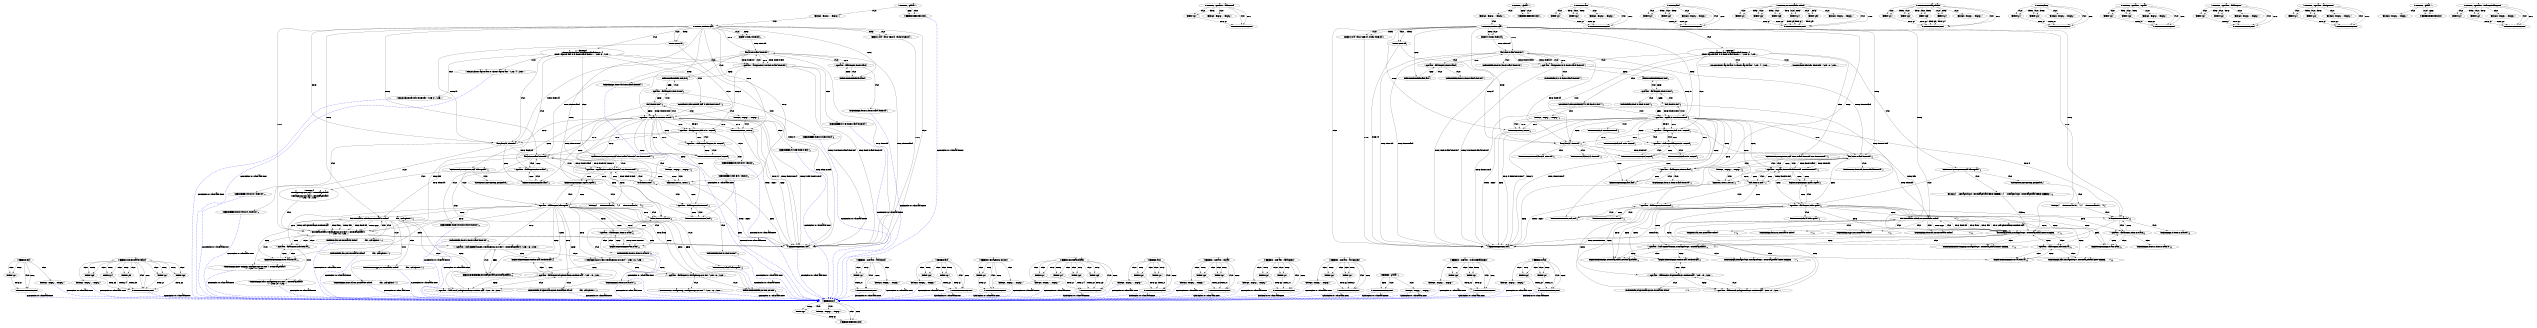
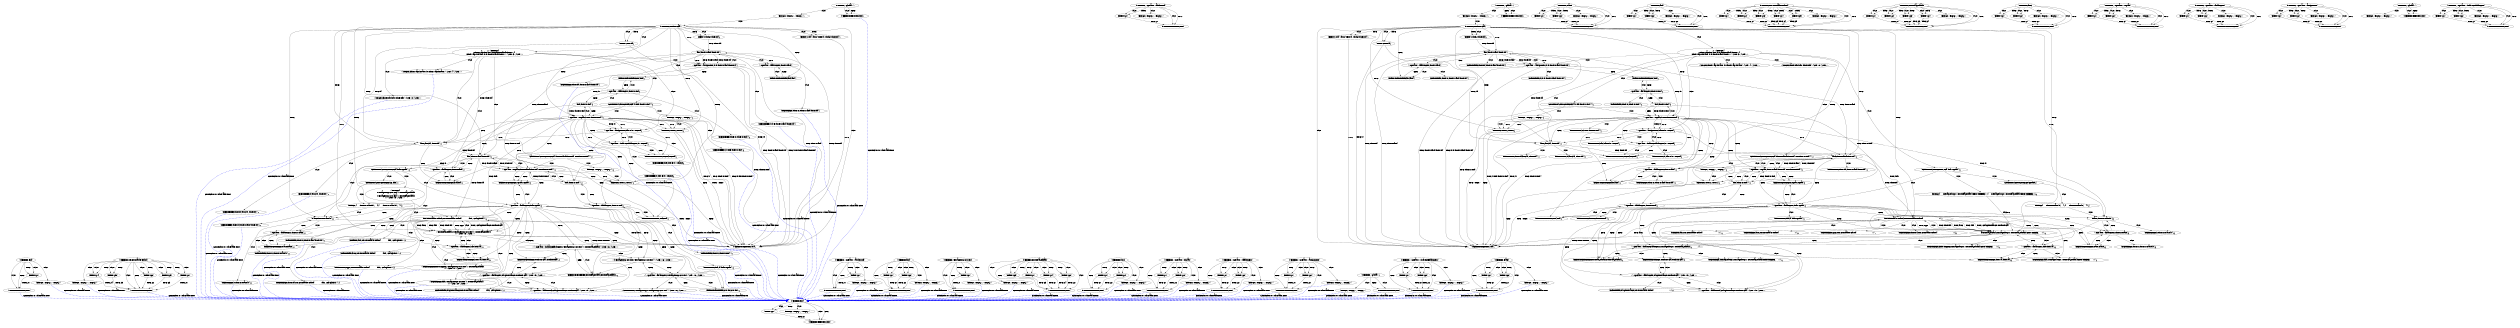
none -> (690, 287)
